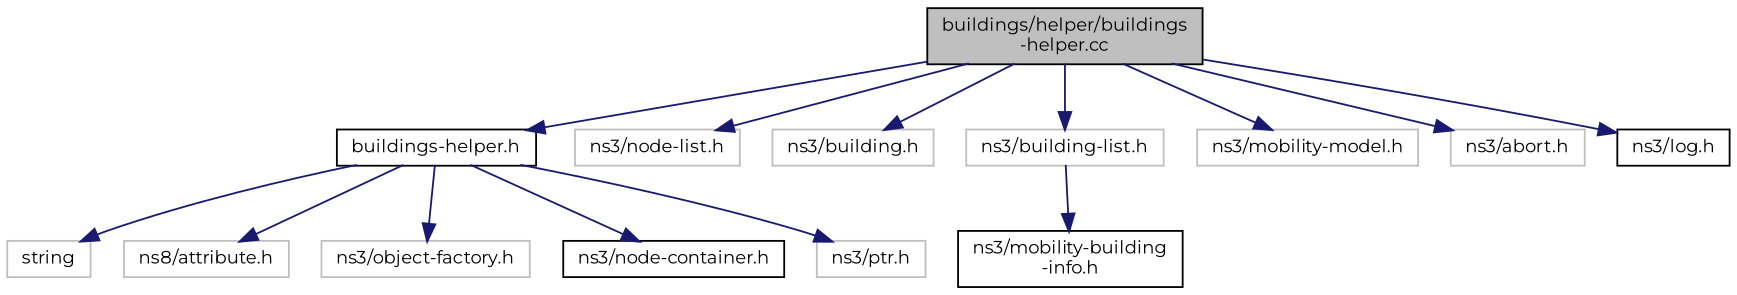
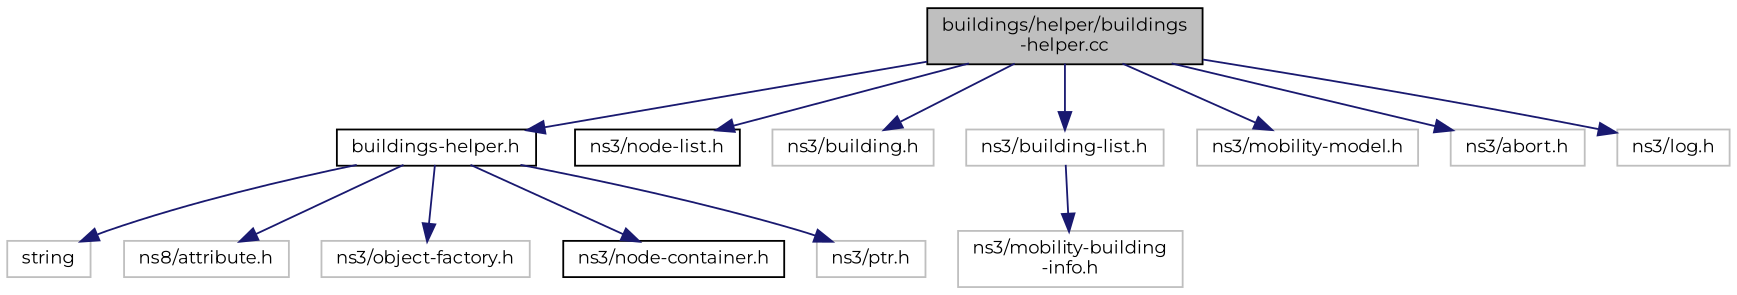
(657, 148) -> (657, 148)
(1673, 148) -> (1673, 148)
(1070, 259) -> (1070, 259)
